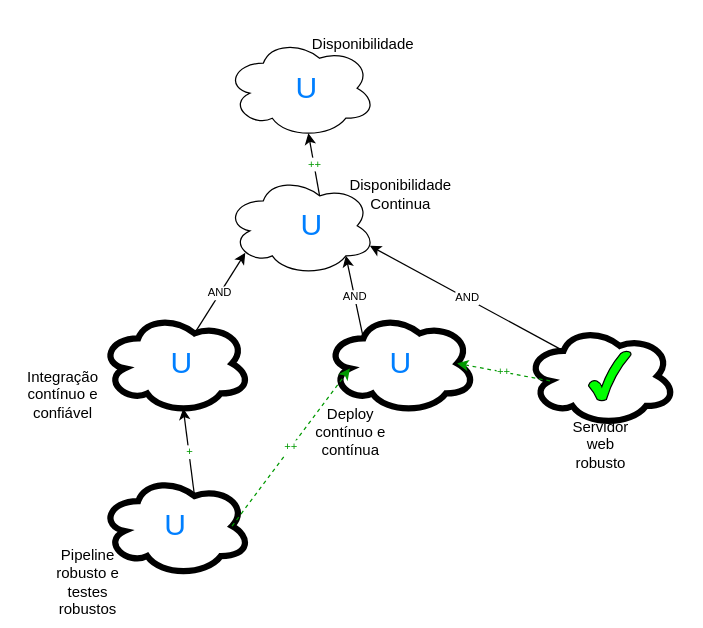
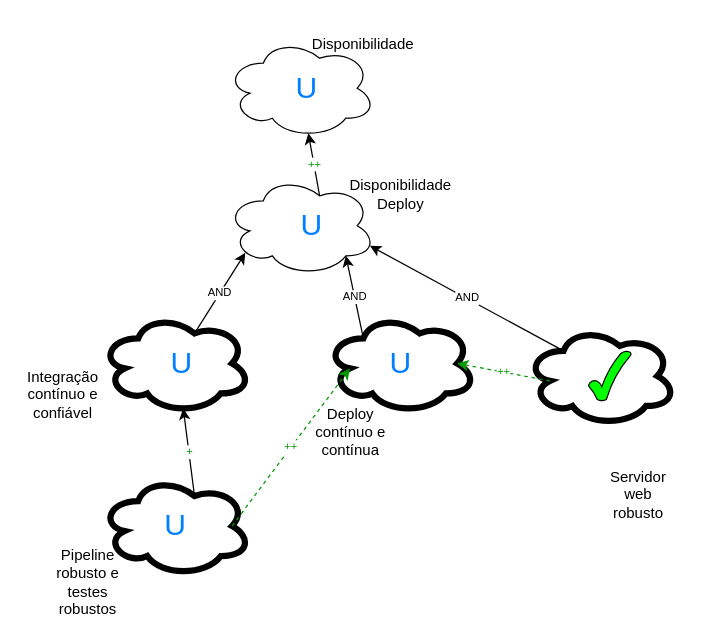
(401, 194) -> (401, 194)
(601, 444) -> (638, 494)
